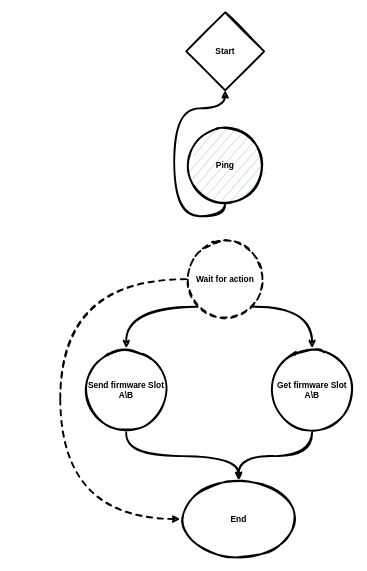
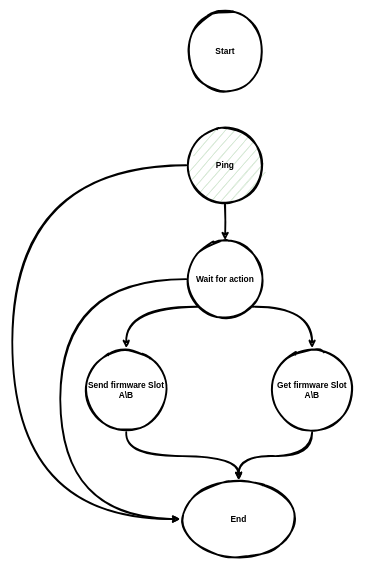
(225, 51) -> (225, 51)
(174, 162) -> (225, 219)
(225, 279) -> (225, 279)
(95, 307) -> (95, 307)
none -> (13, 323)
